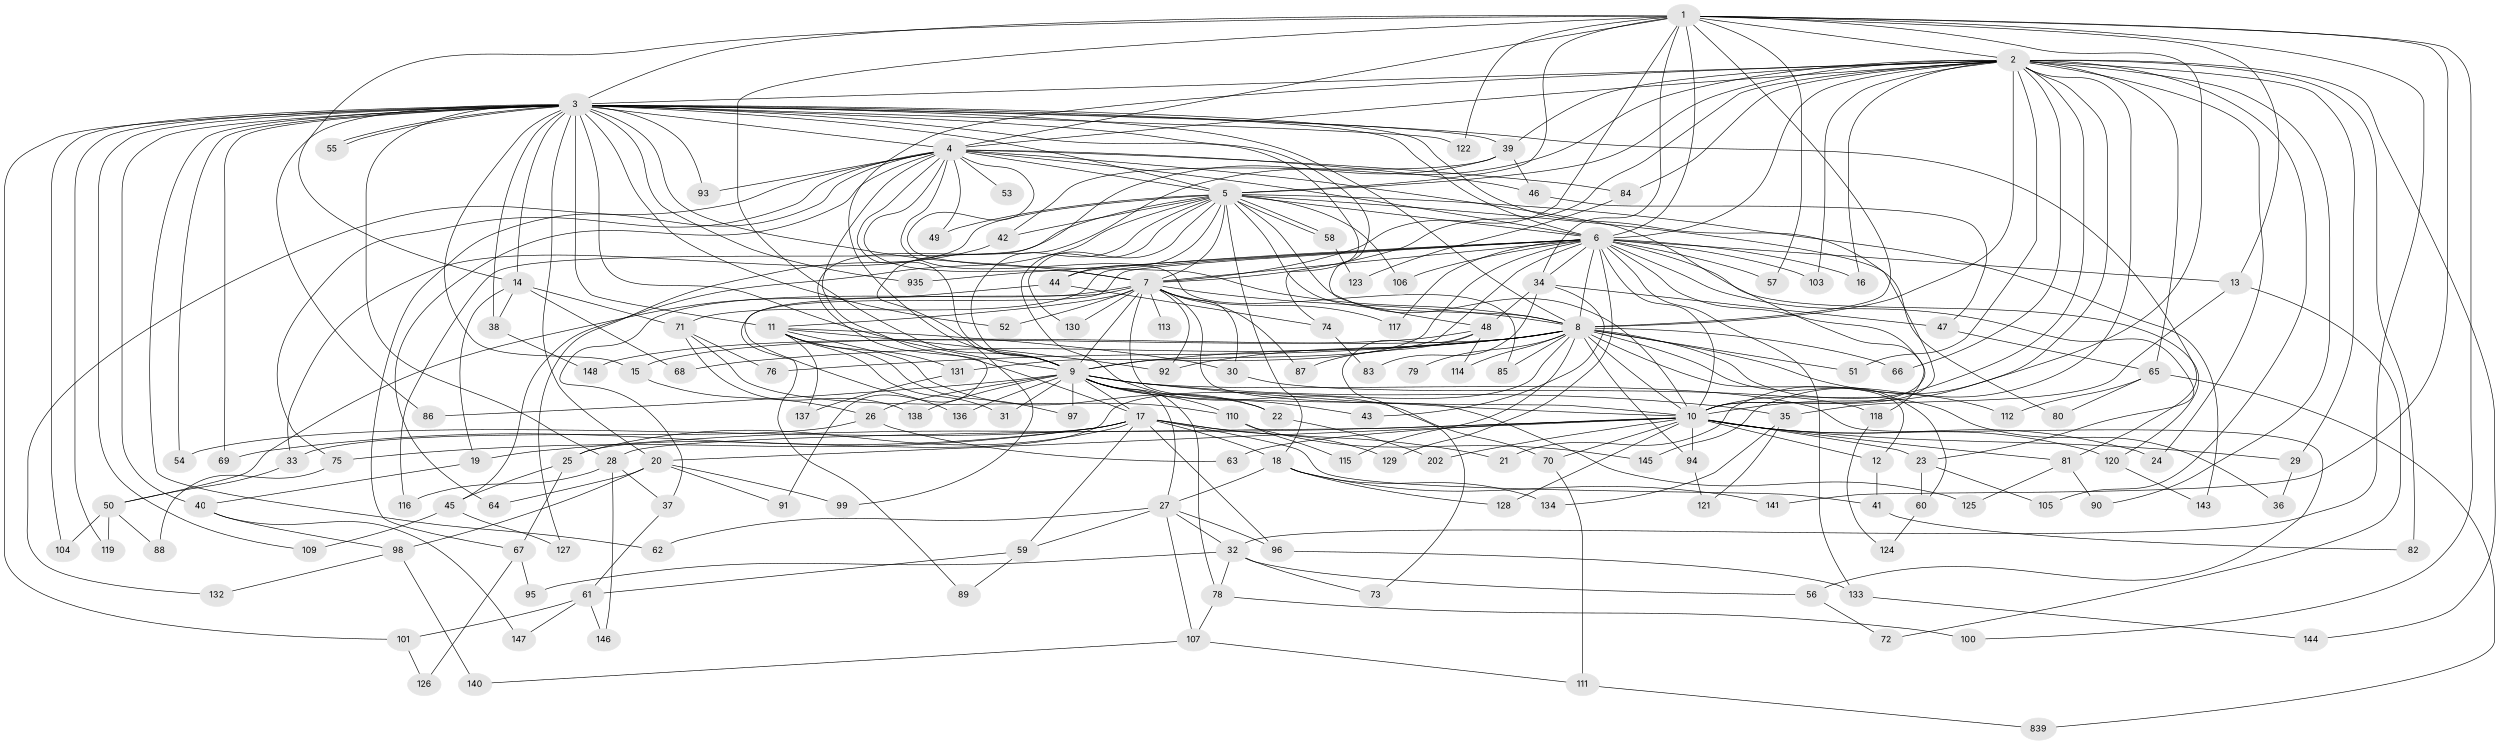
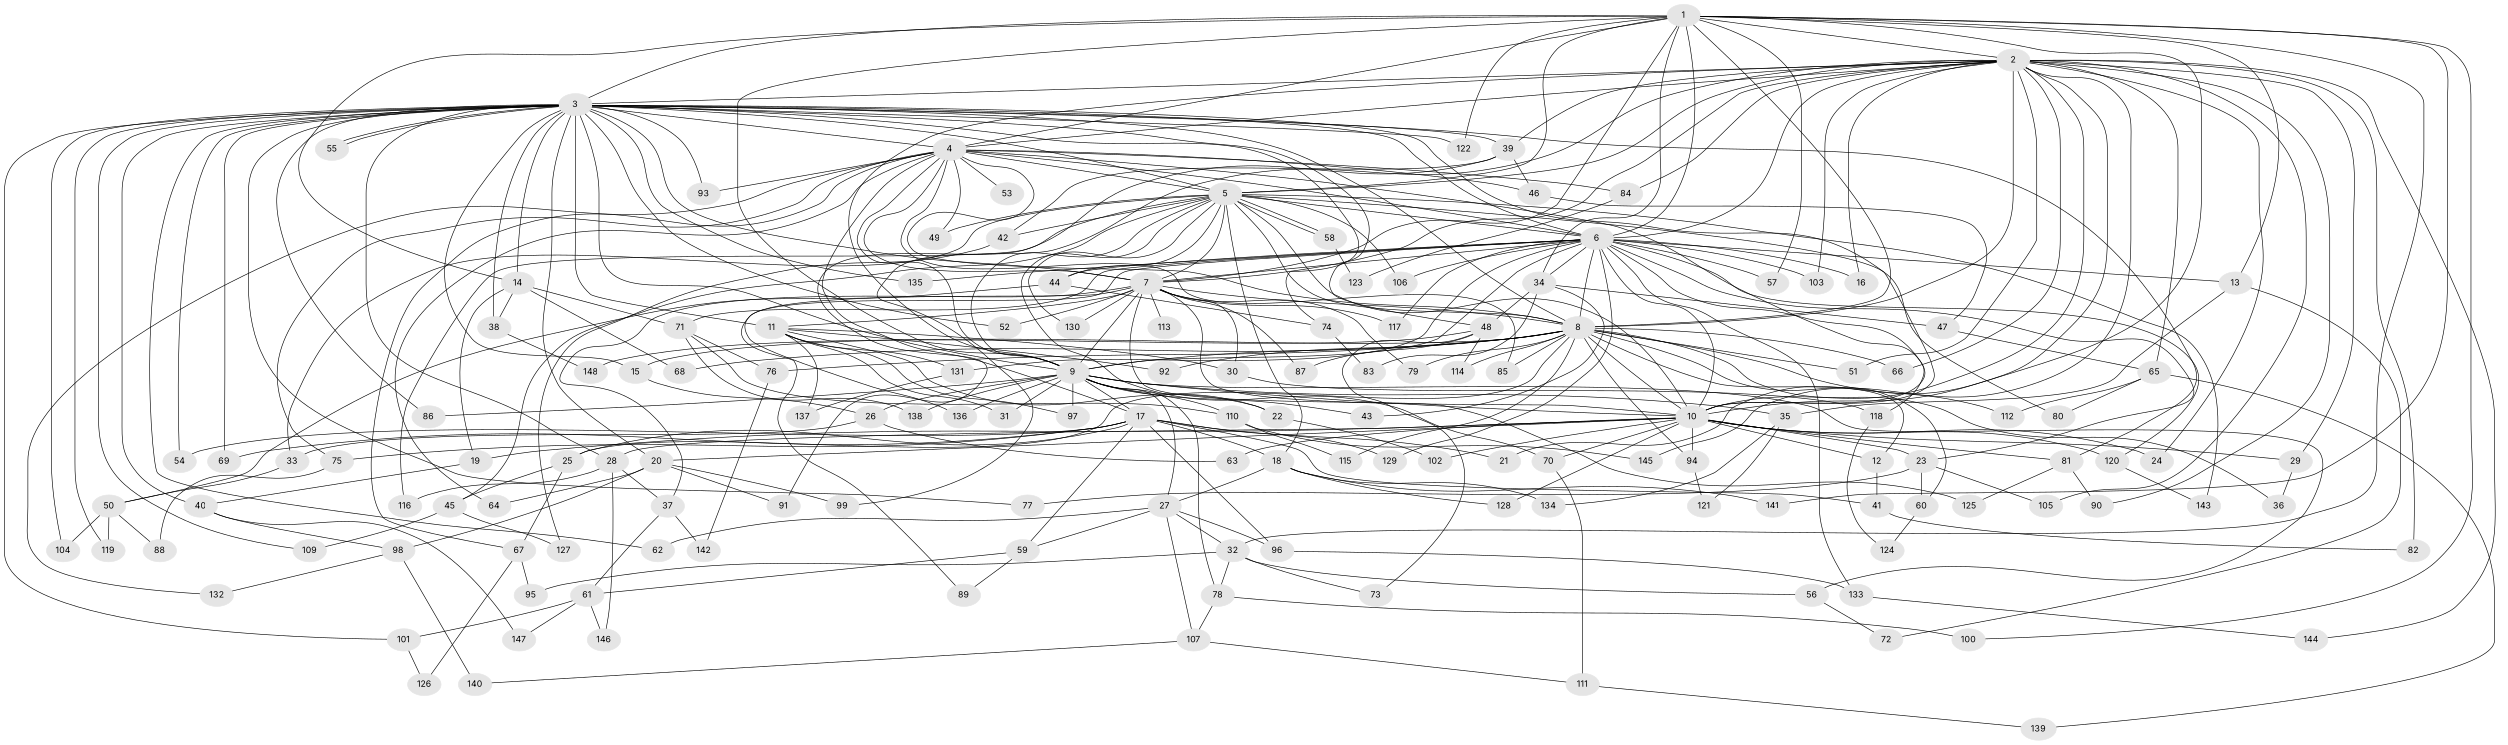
(916, 283) -> (916, 283)
(1189, 322) -> (1348, 316)
(1435, 461) -> (1435, 461)
none -> (1028, 506)
none -> (704, 551)
(2039, 729) -> (2039, 729)
